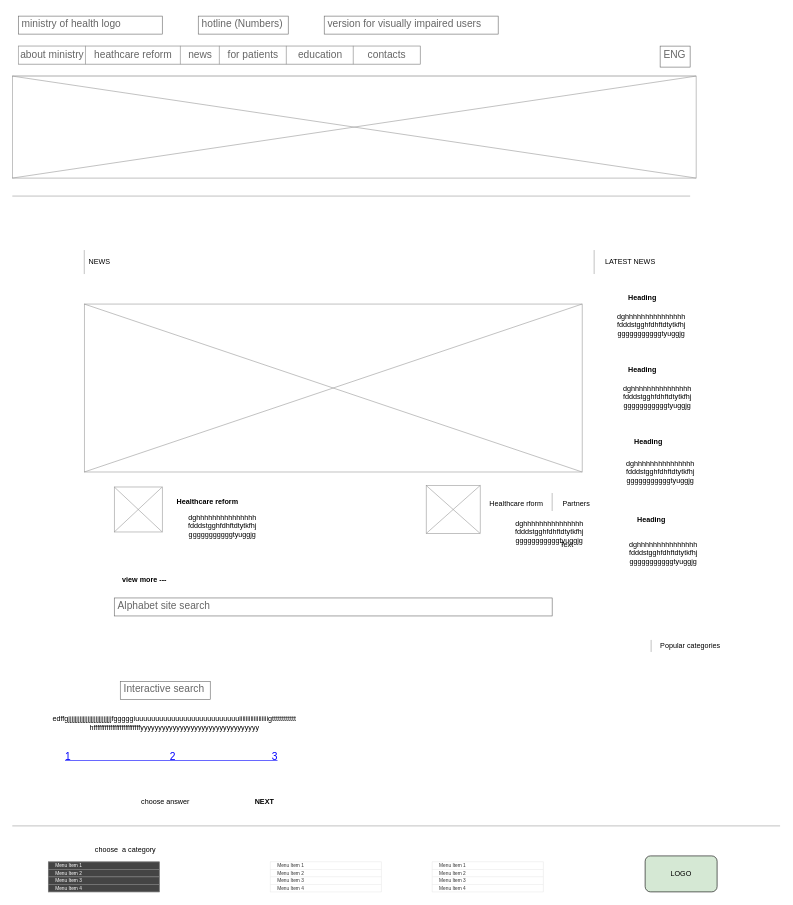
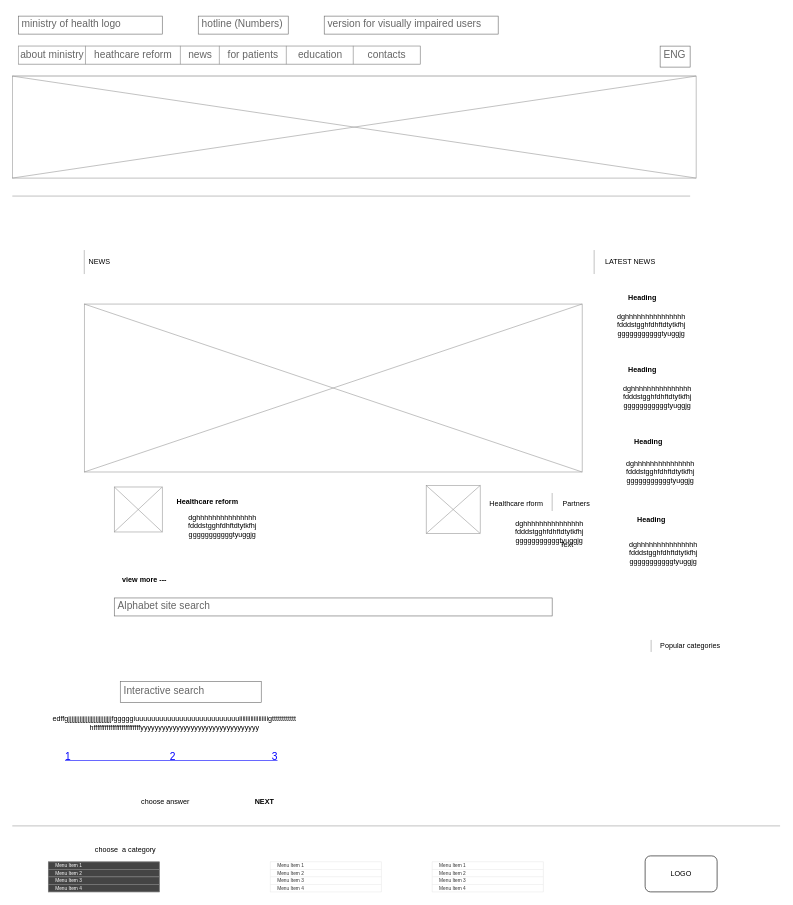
(165, 690) -> (191, 692)
(681, 874) -> (681, 874)
